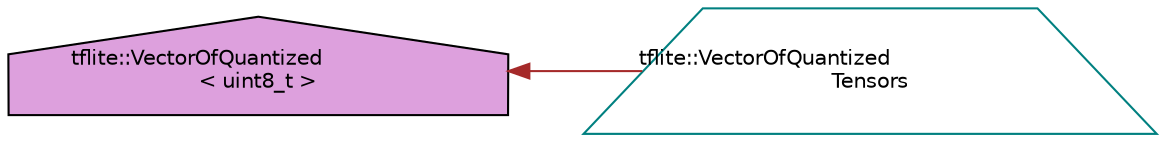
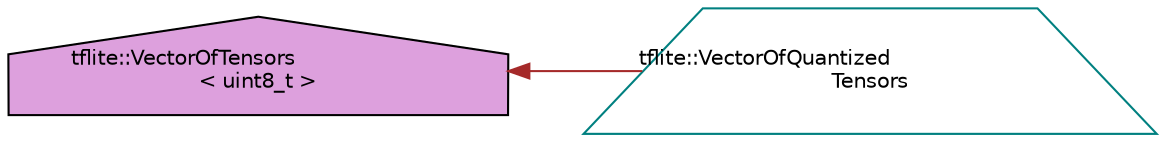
(258, 71) -> (258, 71)
